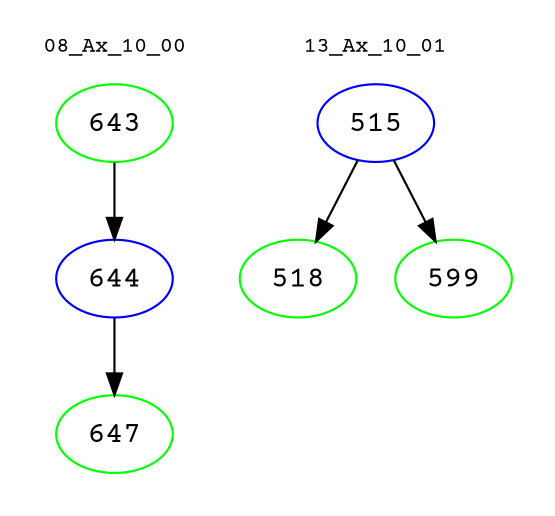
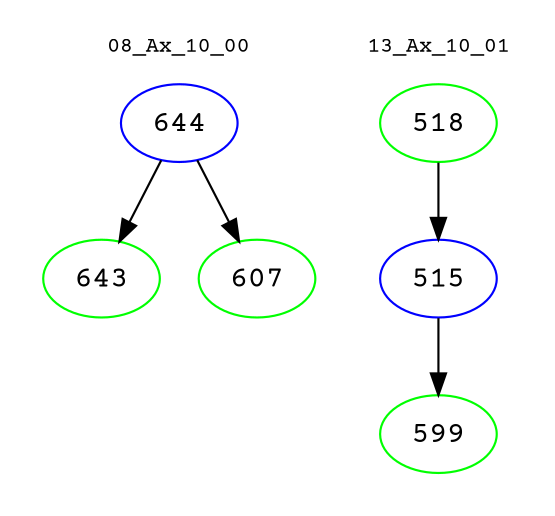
(114, 190) -> (145, 191)
(342, 191) -> (438, 190)
(114, 434) -> (257, 279)
